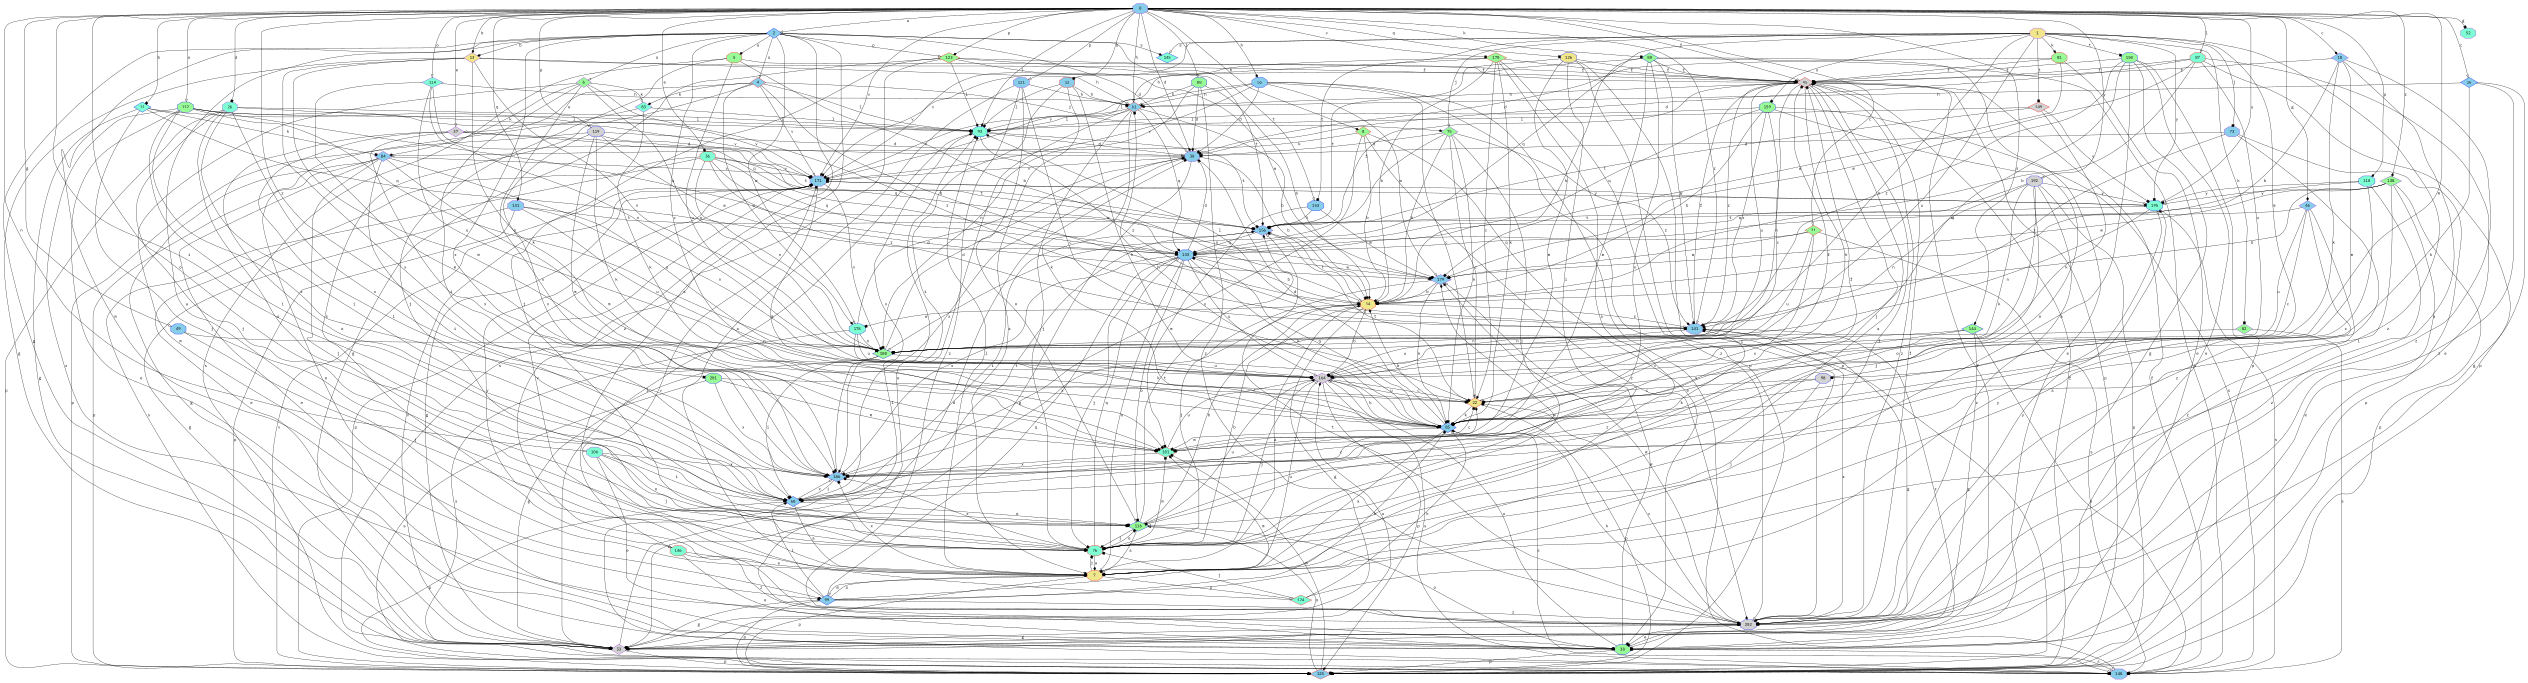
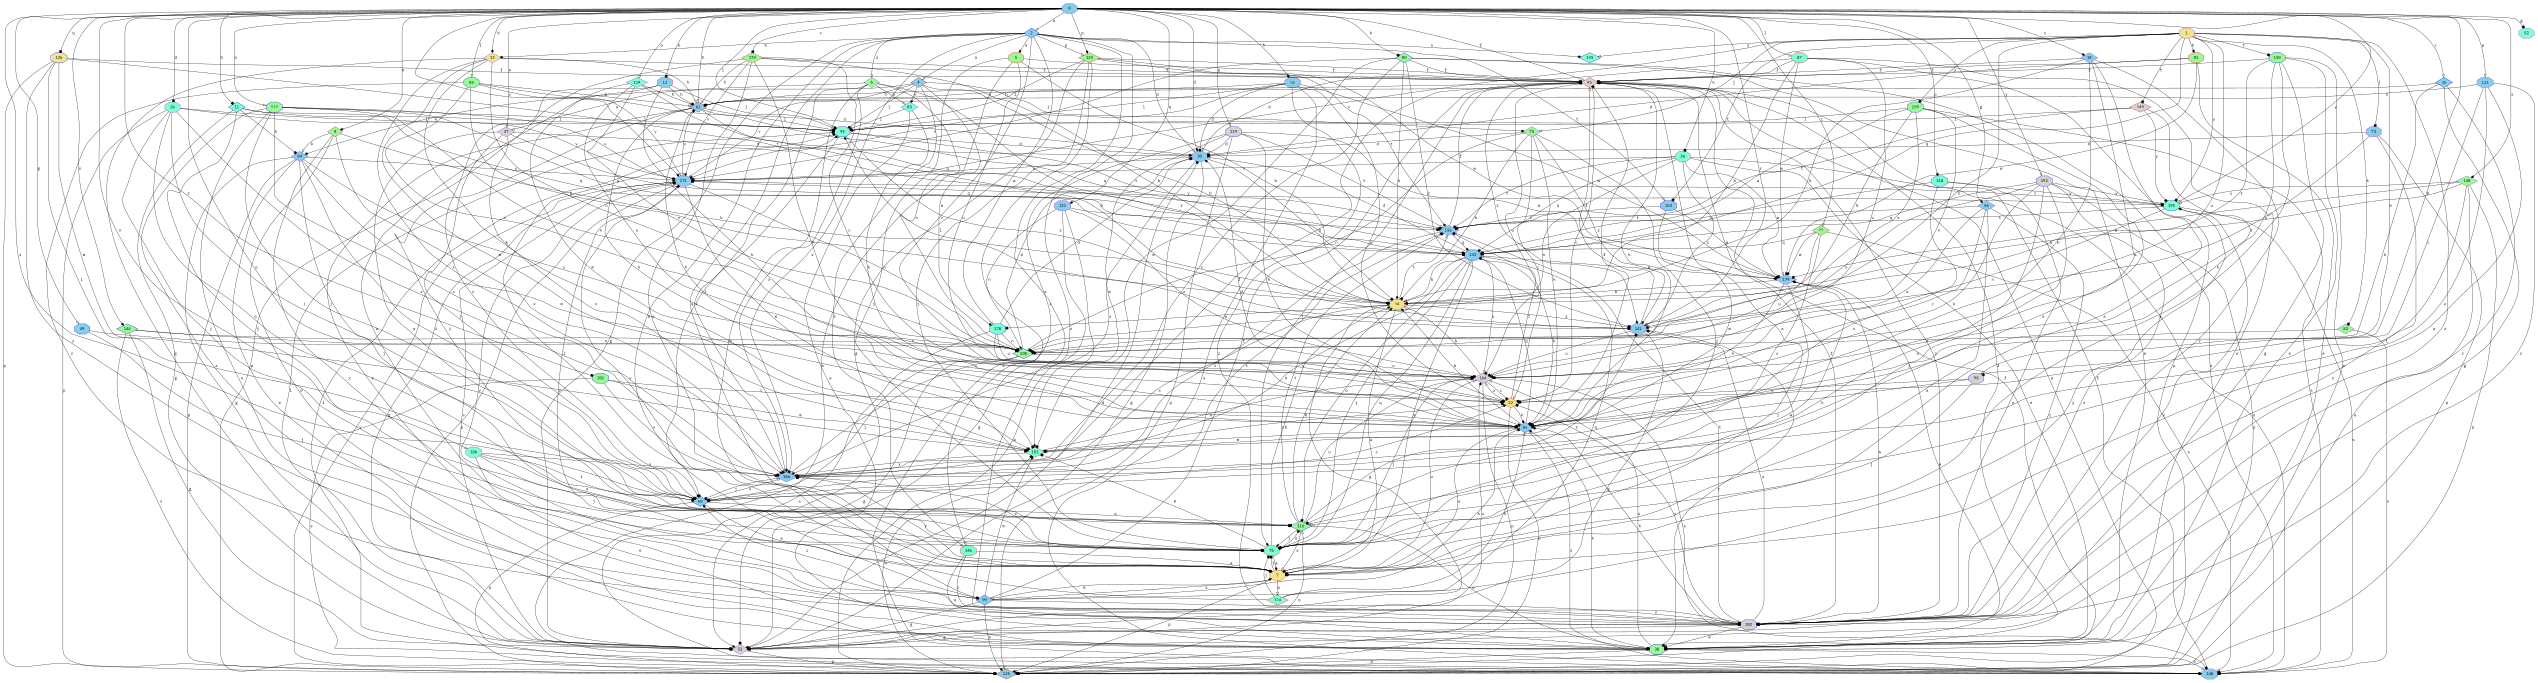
none -> (617, 105)
(1376, 415) -> (1591, 549)
